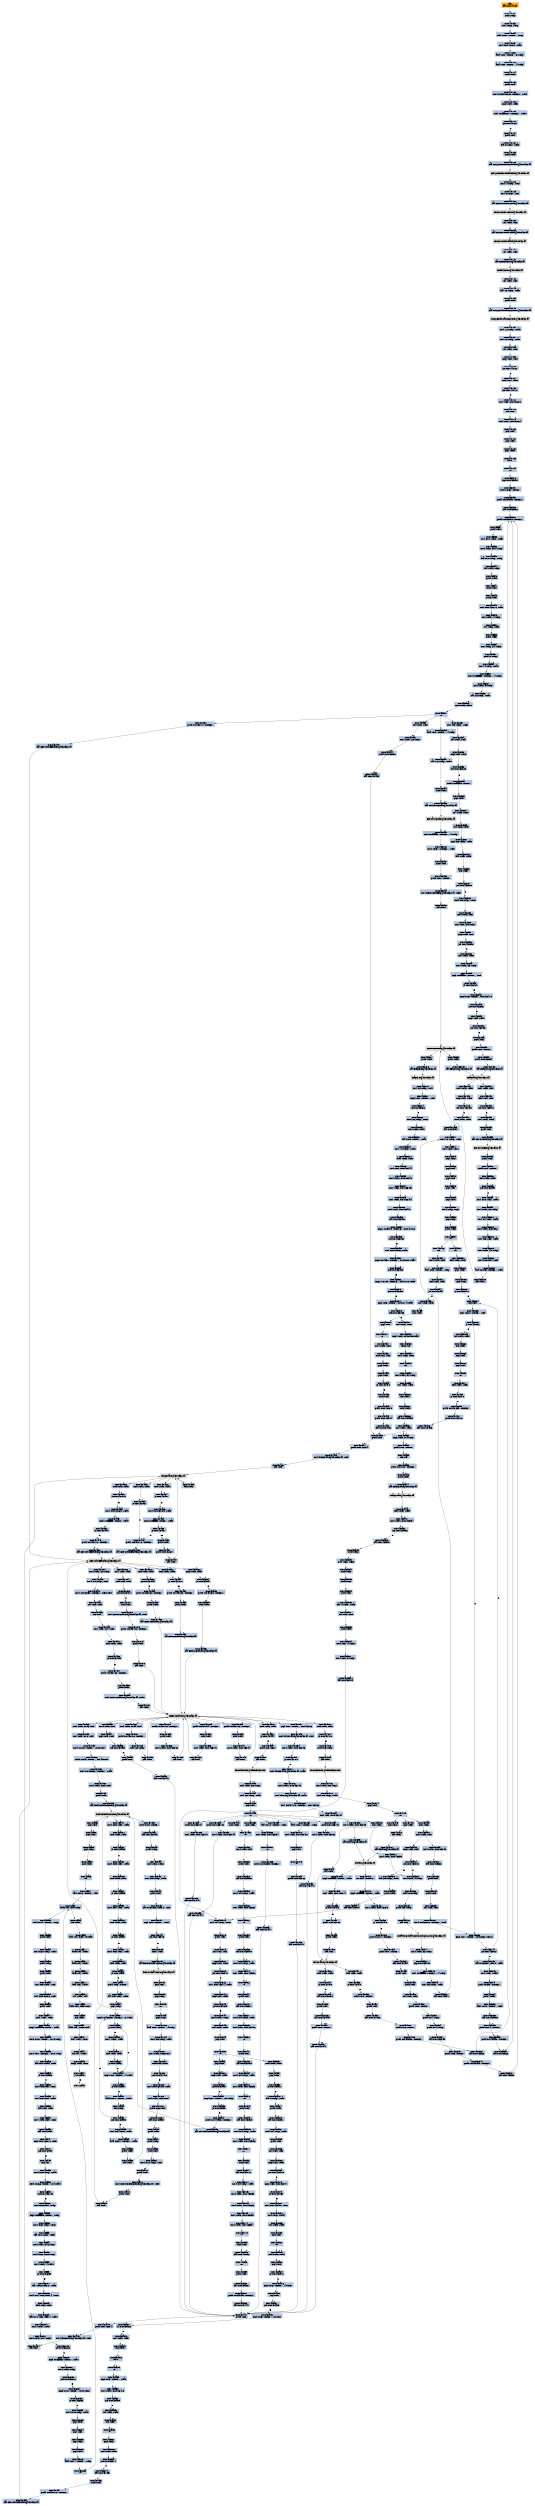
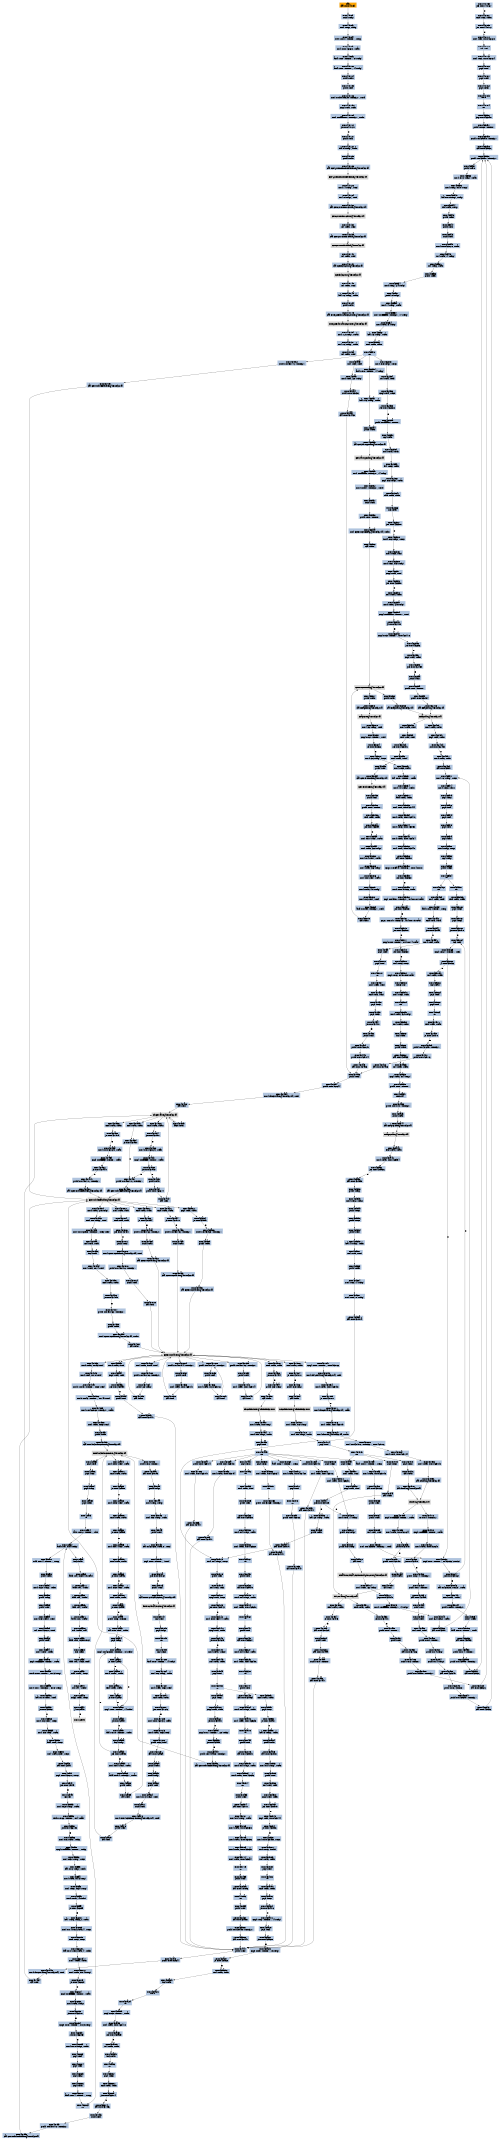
(510, 358) -> none
(183, 1738) -> (222, 1381)
(429, 1841) -> (371, 1467)
